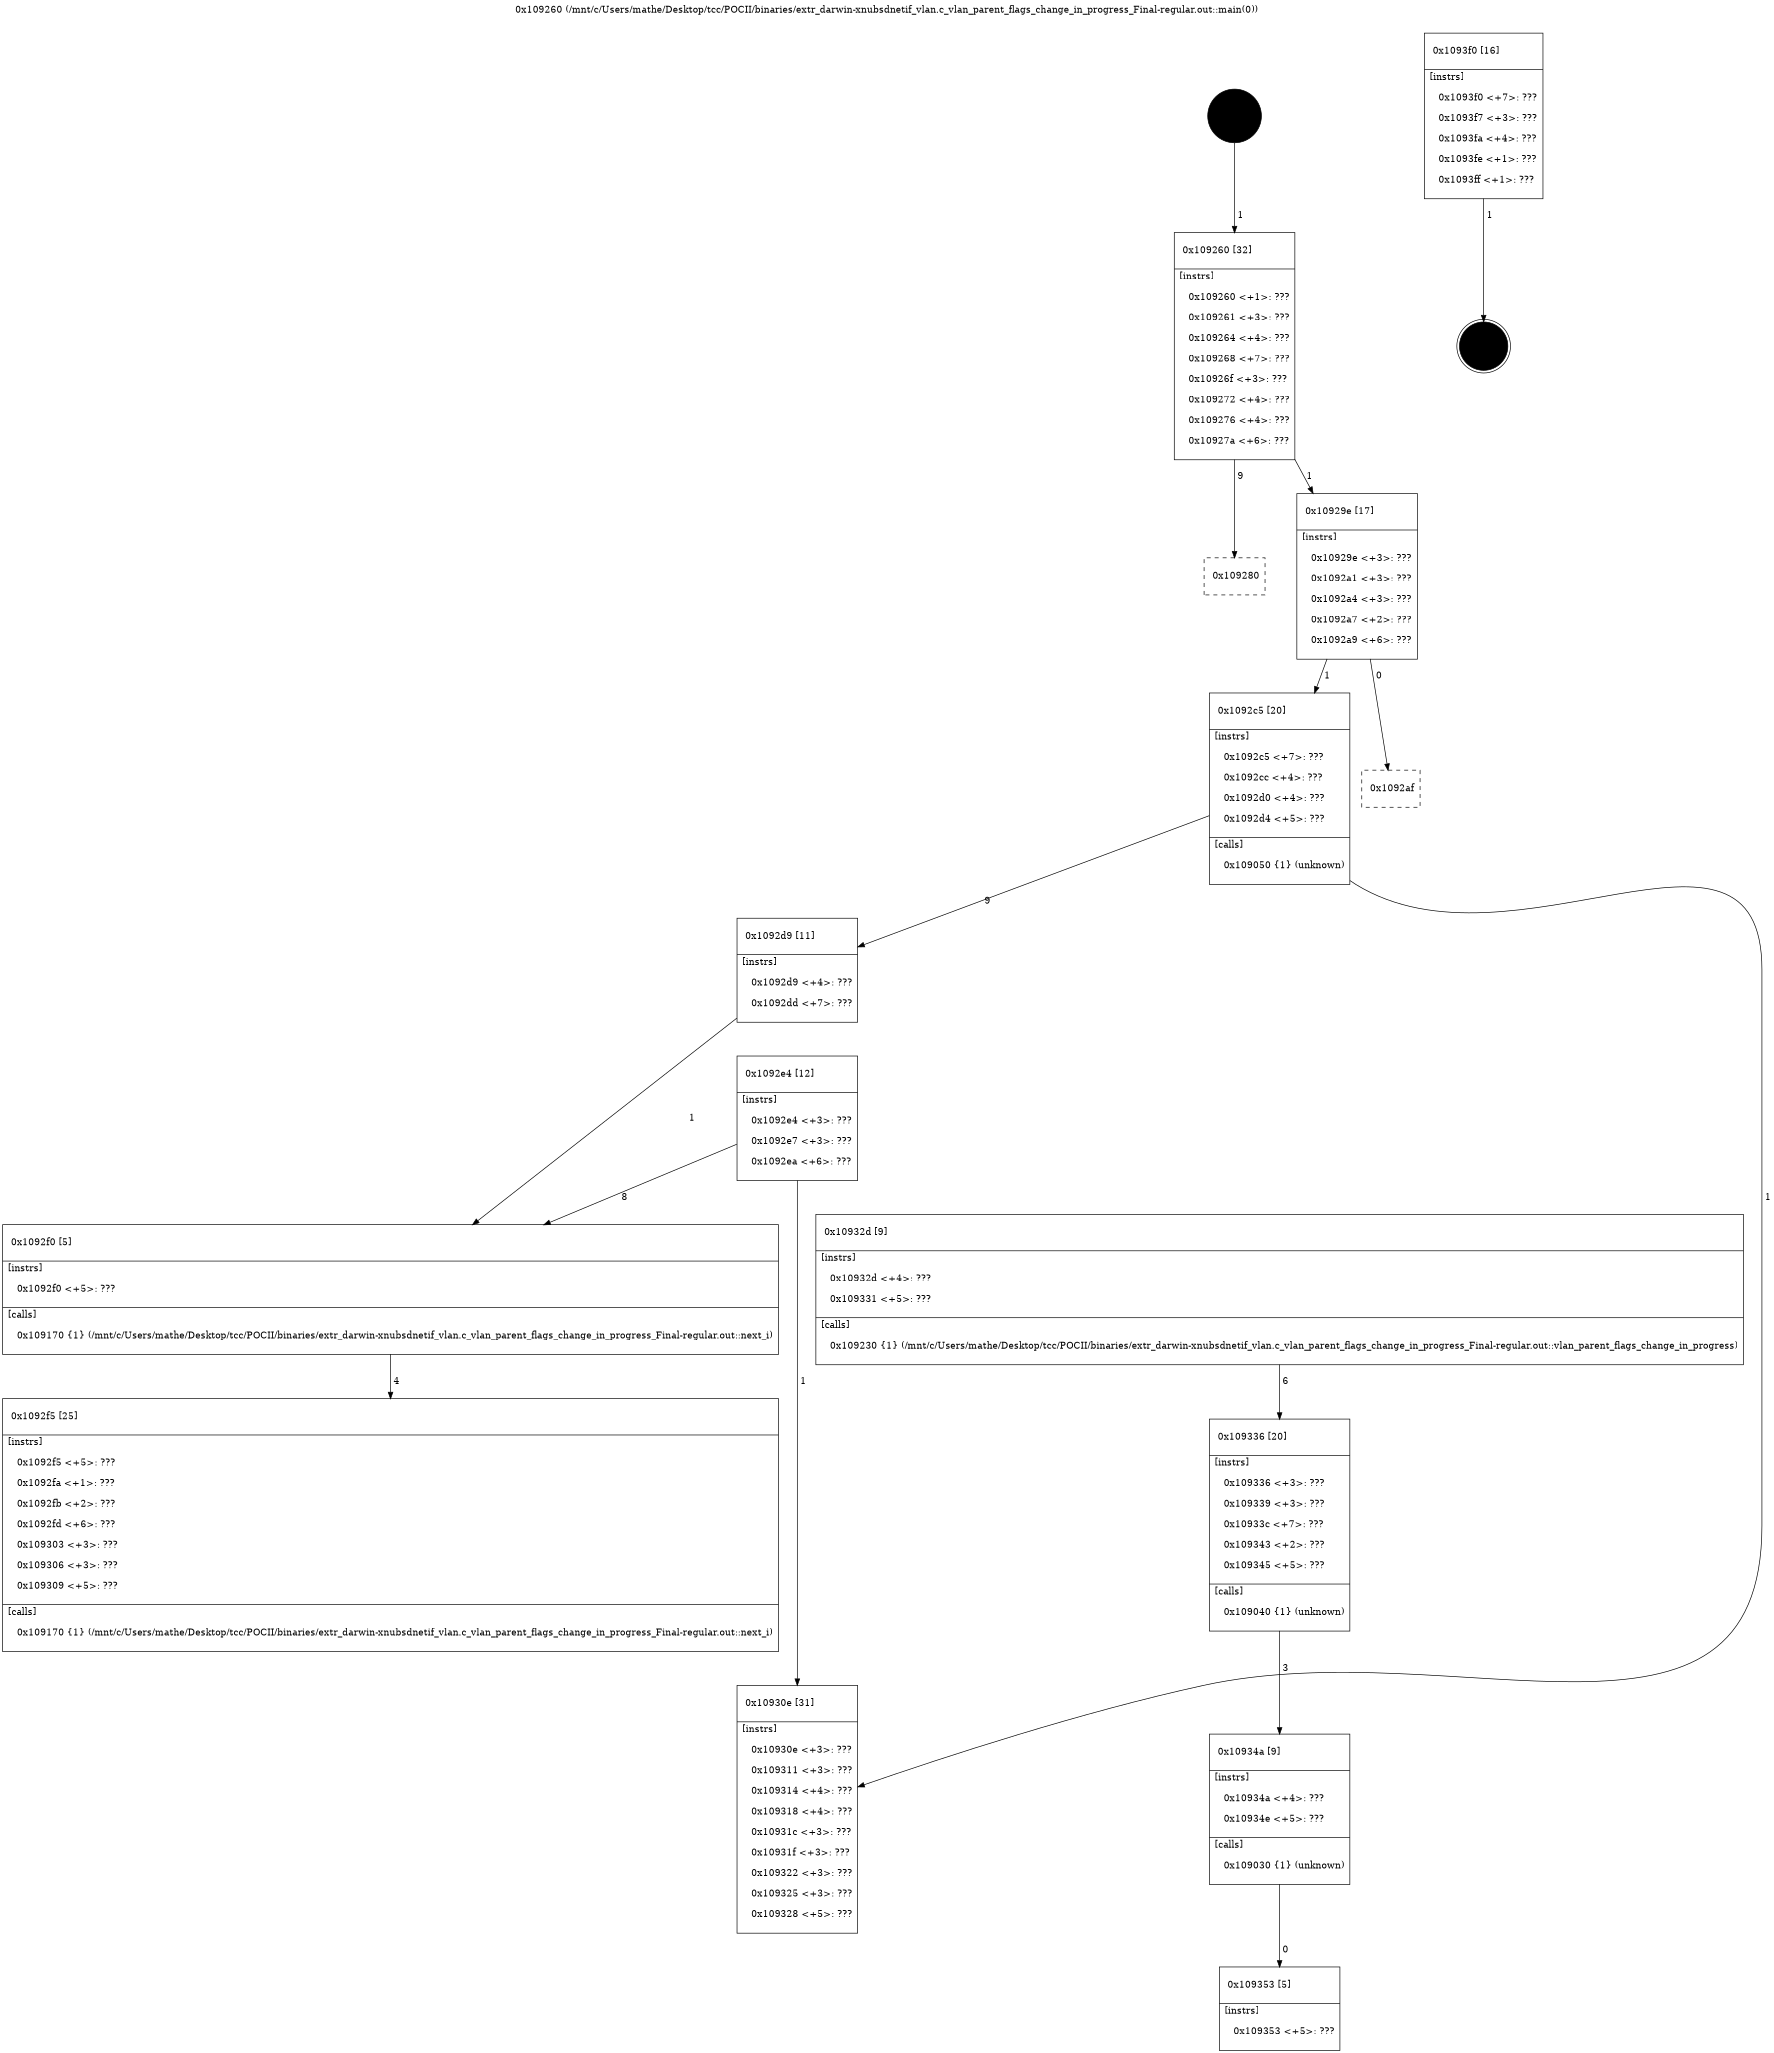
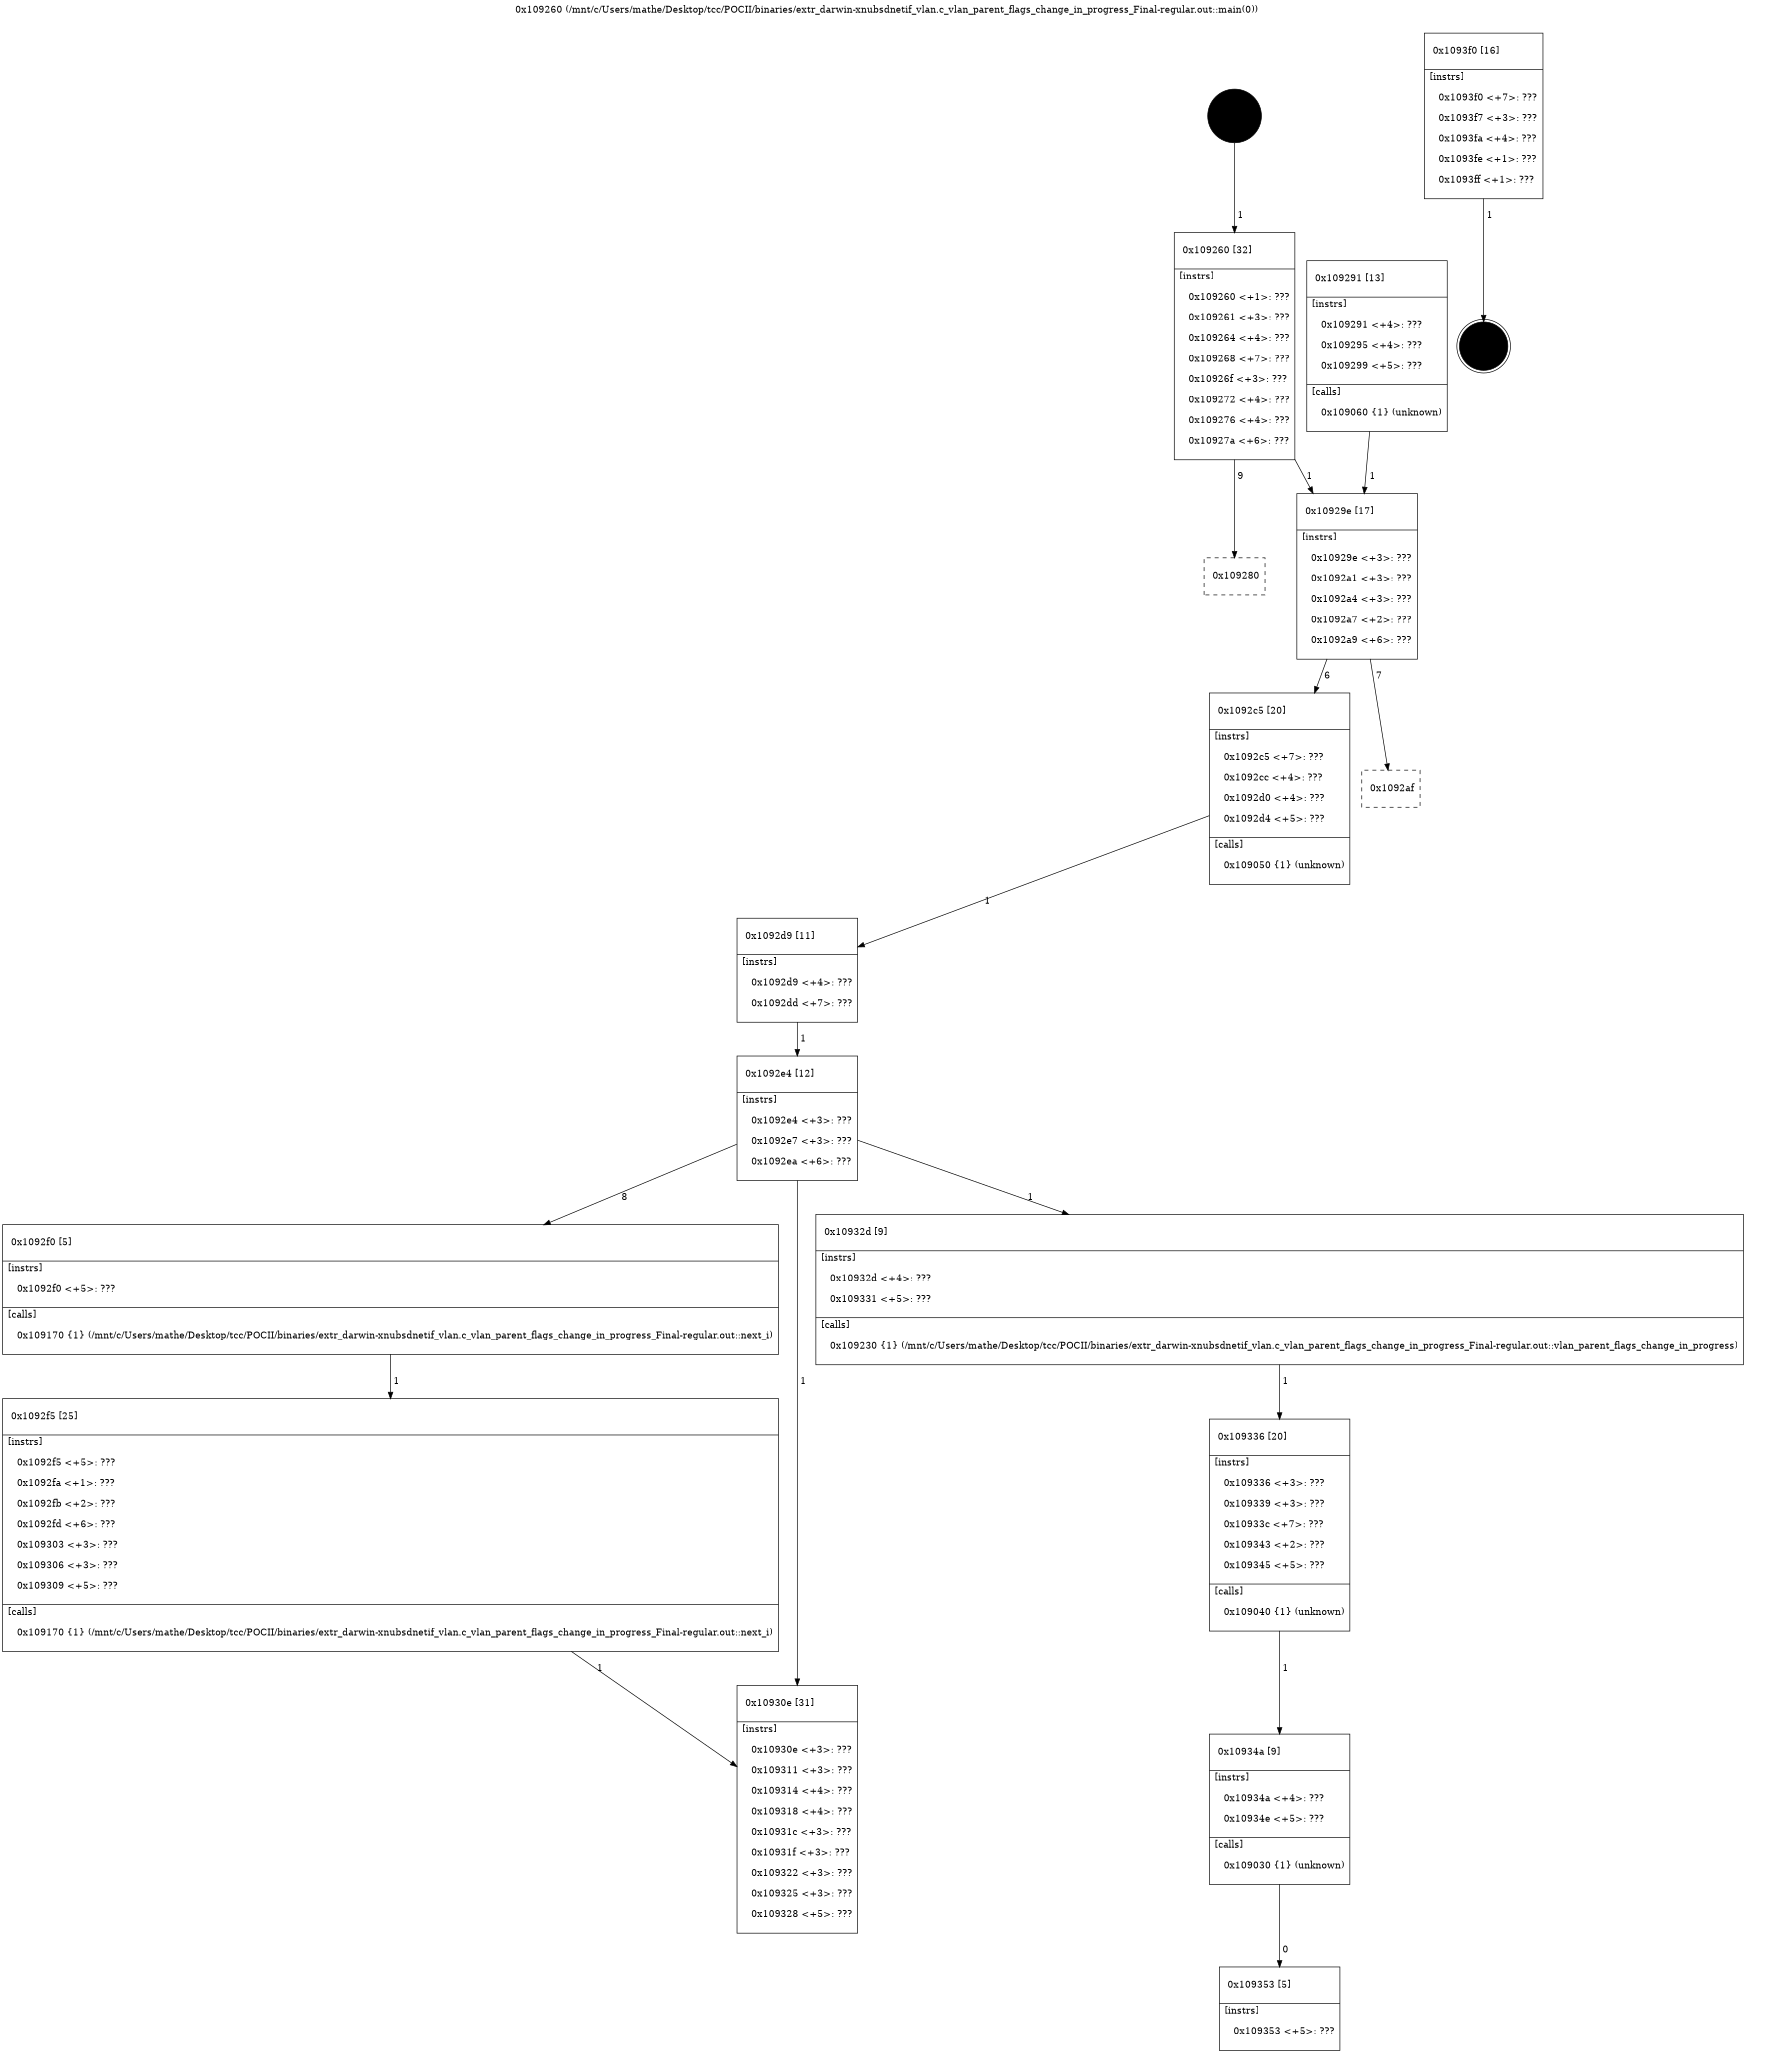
none -> (1377, 346)
(1326, 676) -> (1326, 676)
(1378, 676) -> (1378, 676)
(986, 901) -> (986, 901)
(607, 1119) -> (797, 1036)
none -> (960, 1176)
(395, 1382) -> (395, 1382)
(1284, 1382) -> (1284, 1382)
(1762, 1515) -> (651, 1707)
(1284, 1669) -> (1284, 1669)
